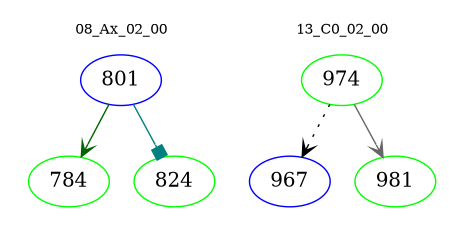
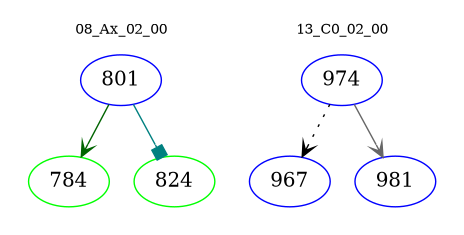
(342, 80) -> (342, 80)
(395, 181) -> (395, 181)
